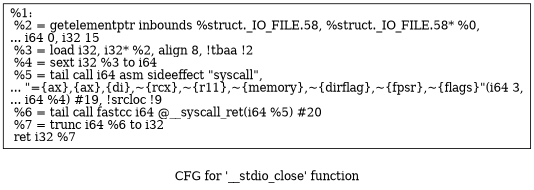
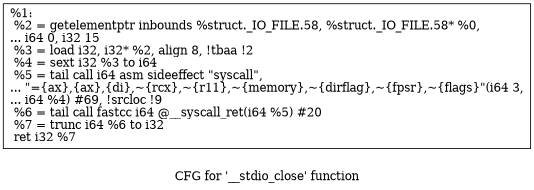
(86, 101) -> (86, 101)
